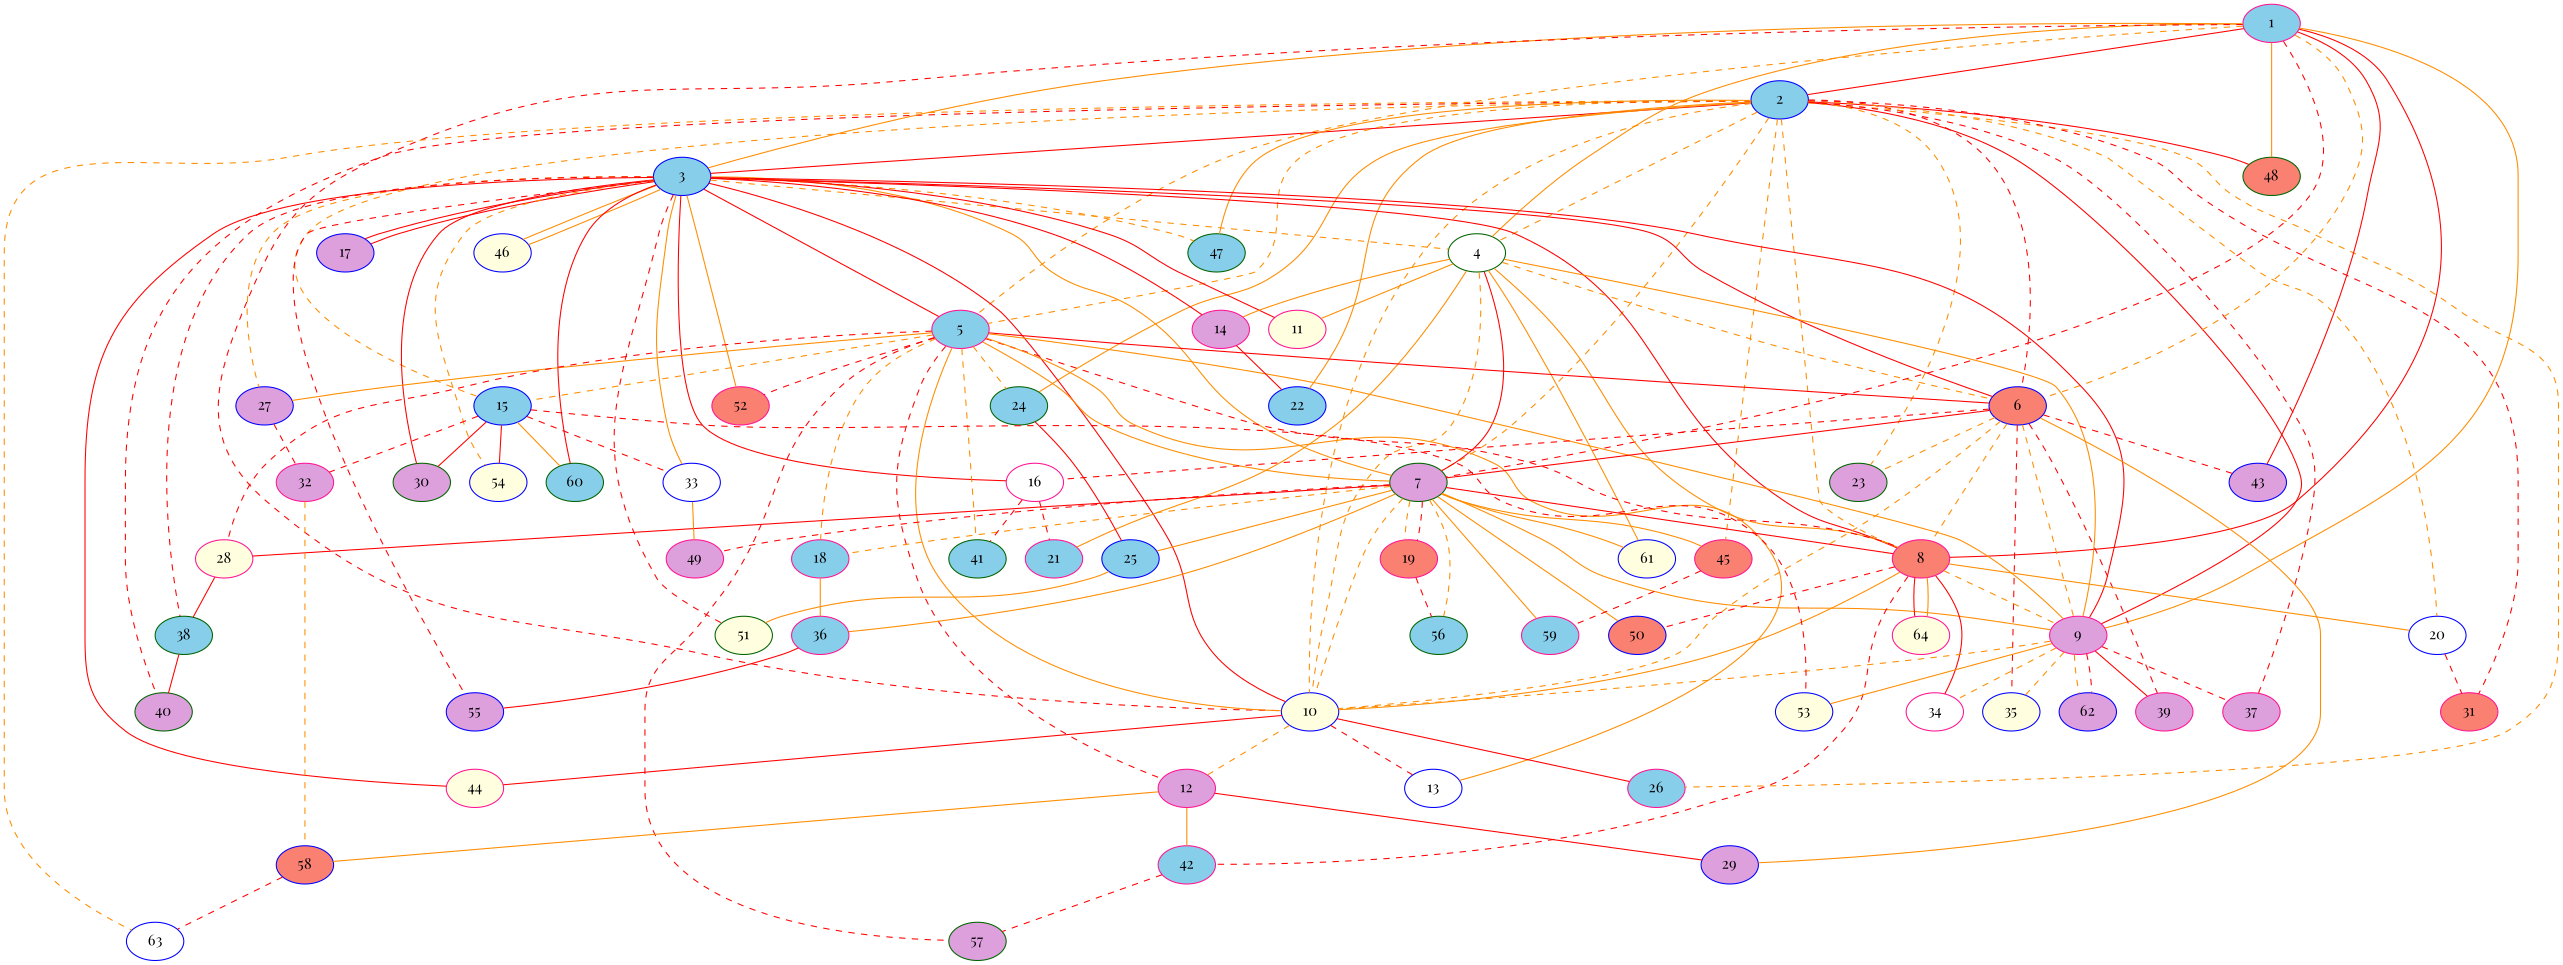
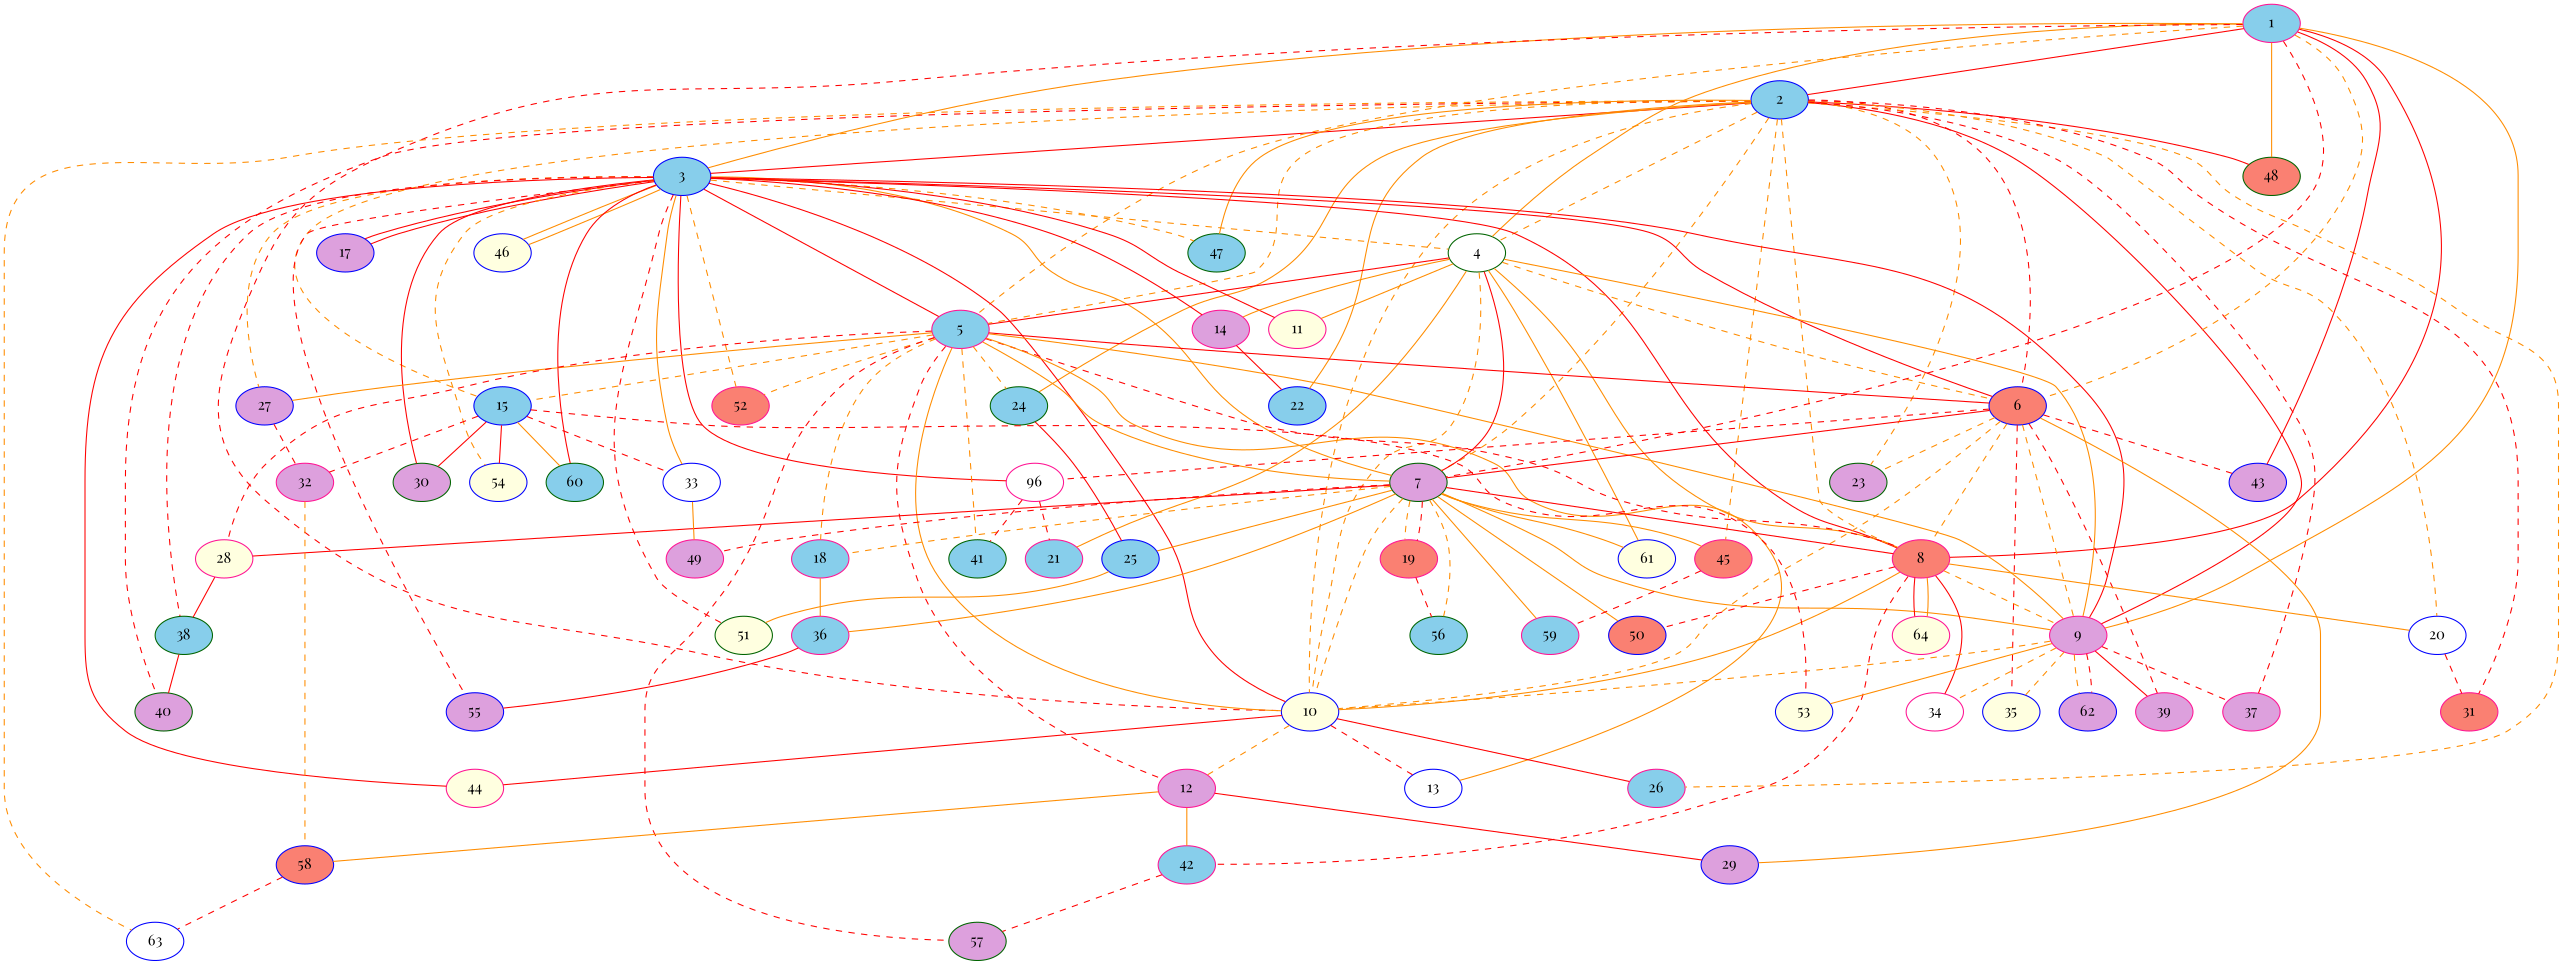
(712, 291) -> (712, 291)
none -> (1196, 294)
(849, 365) -> (849, 365)
(1035, 482) -> (1035, 482)
